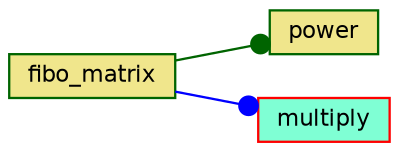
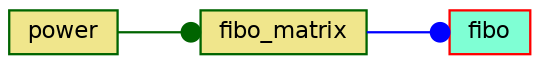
(213, 53) -> (150, 32)
(324, 120) -> (490, 32)
